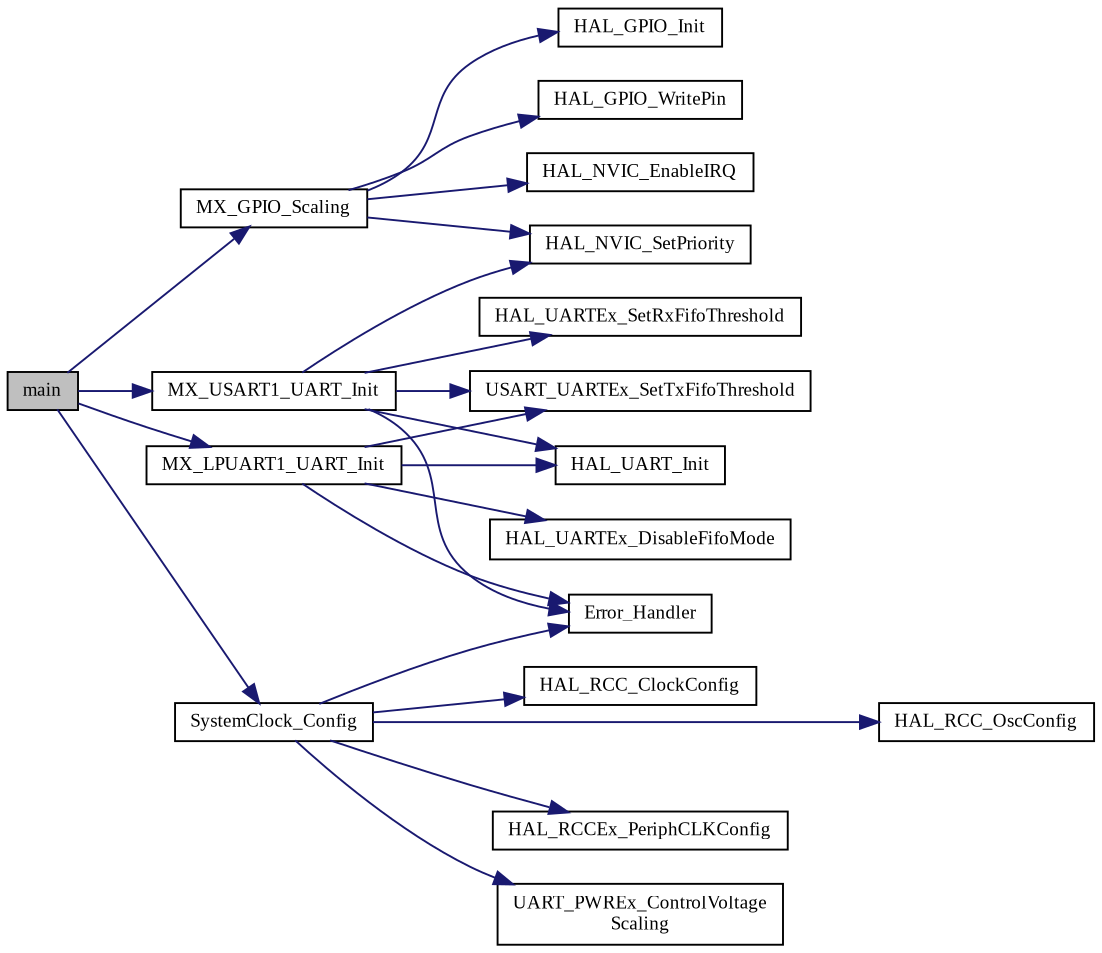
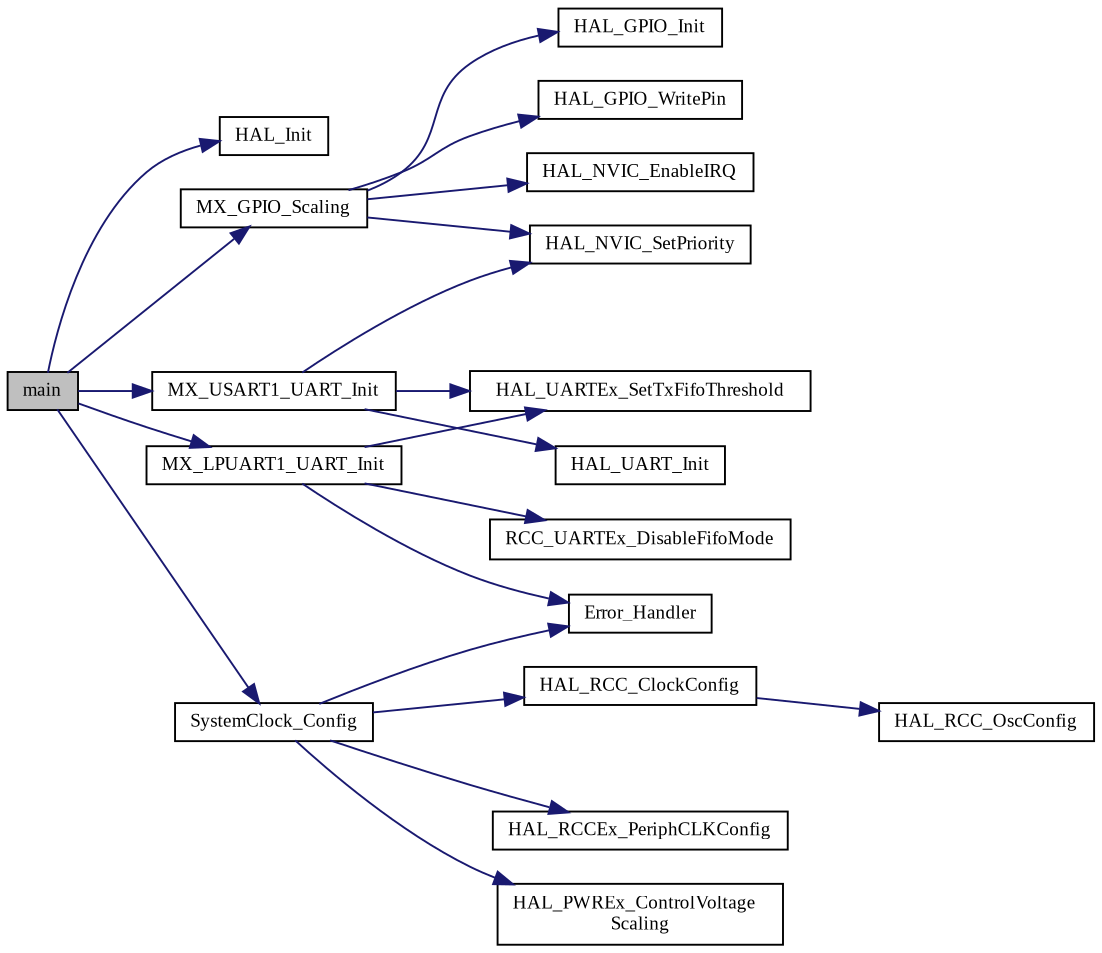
none -> (274, 136)
(640, 317) -> none
(640, 391) -> (640, 391)
(469, 465) -> none
(439, 526) -> none
(640, 539) -> (640, 539)
(616, 722) -> (808, 703)
(640, 914) -> (640, 914)
